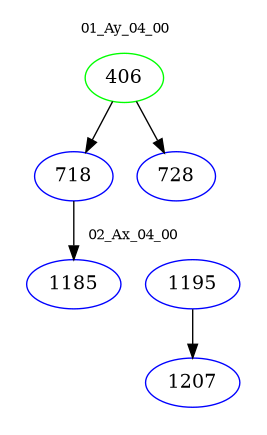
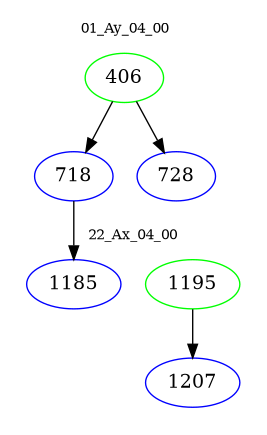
(133, 236) -> (133, 236)
(193, 284) -> (193, 284)
